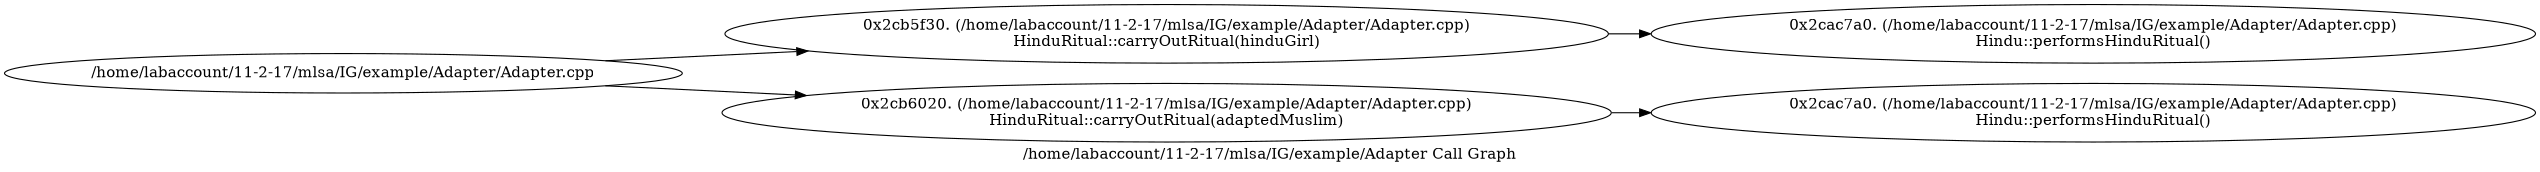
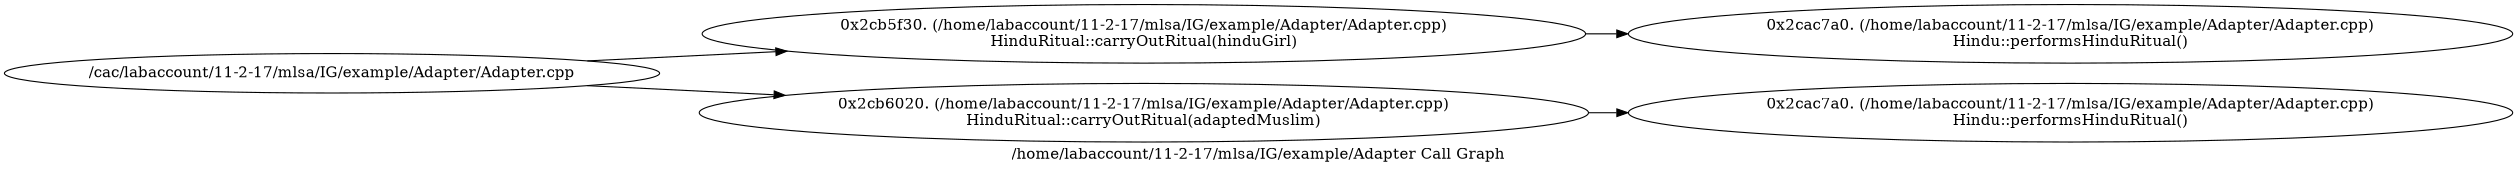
(343, 73) -> (332, 73)
